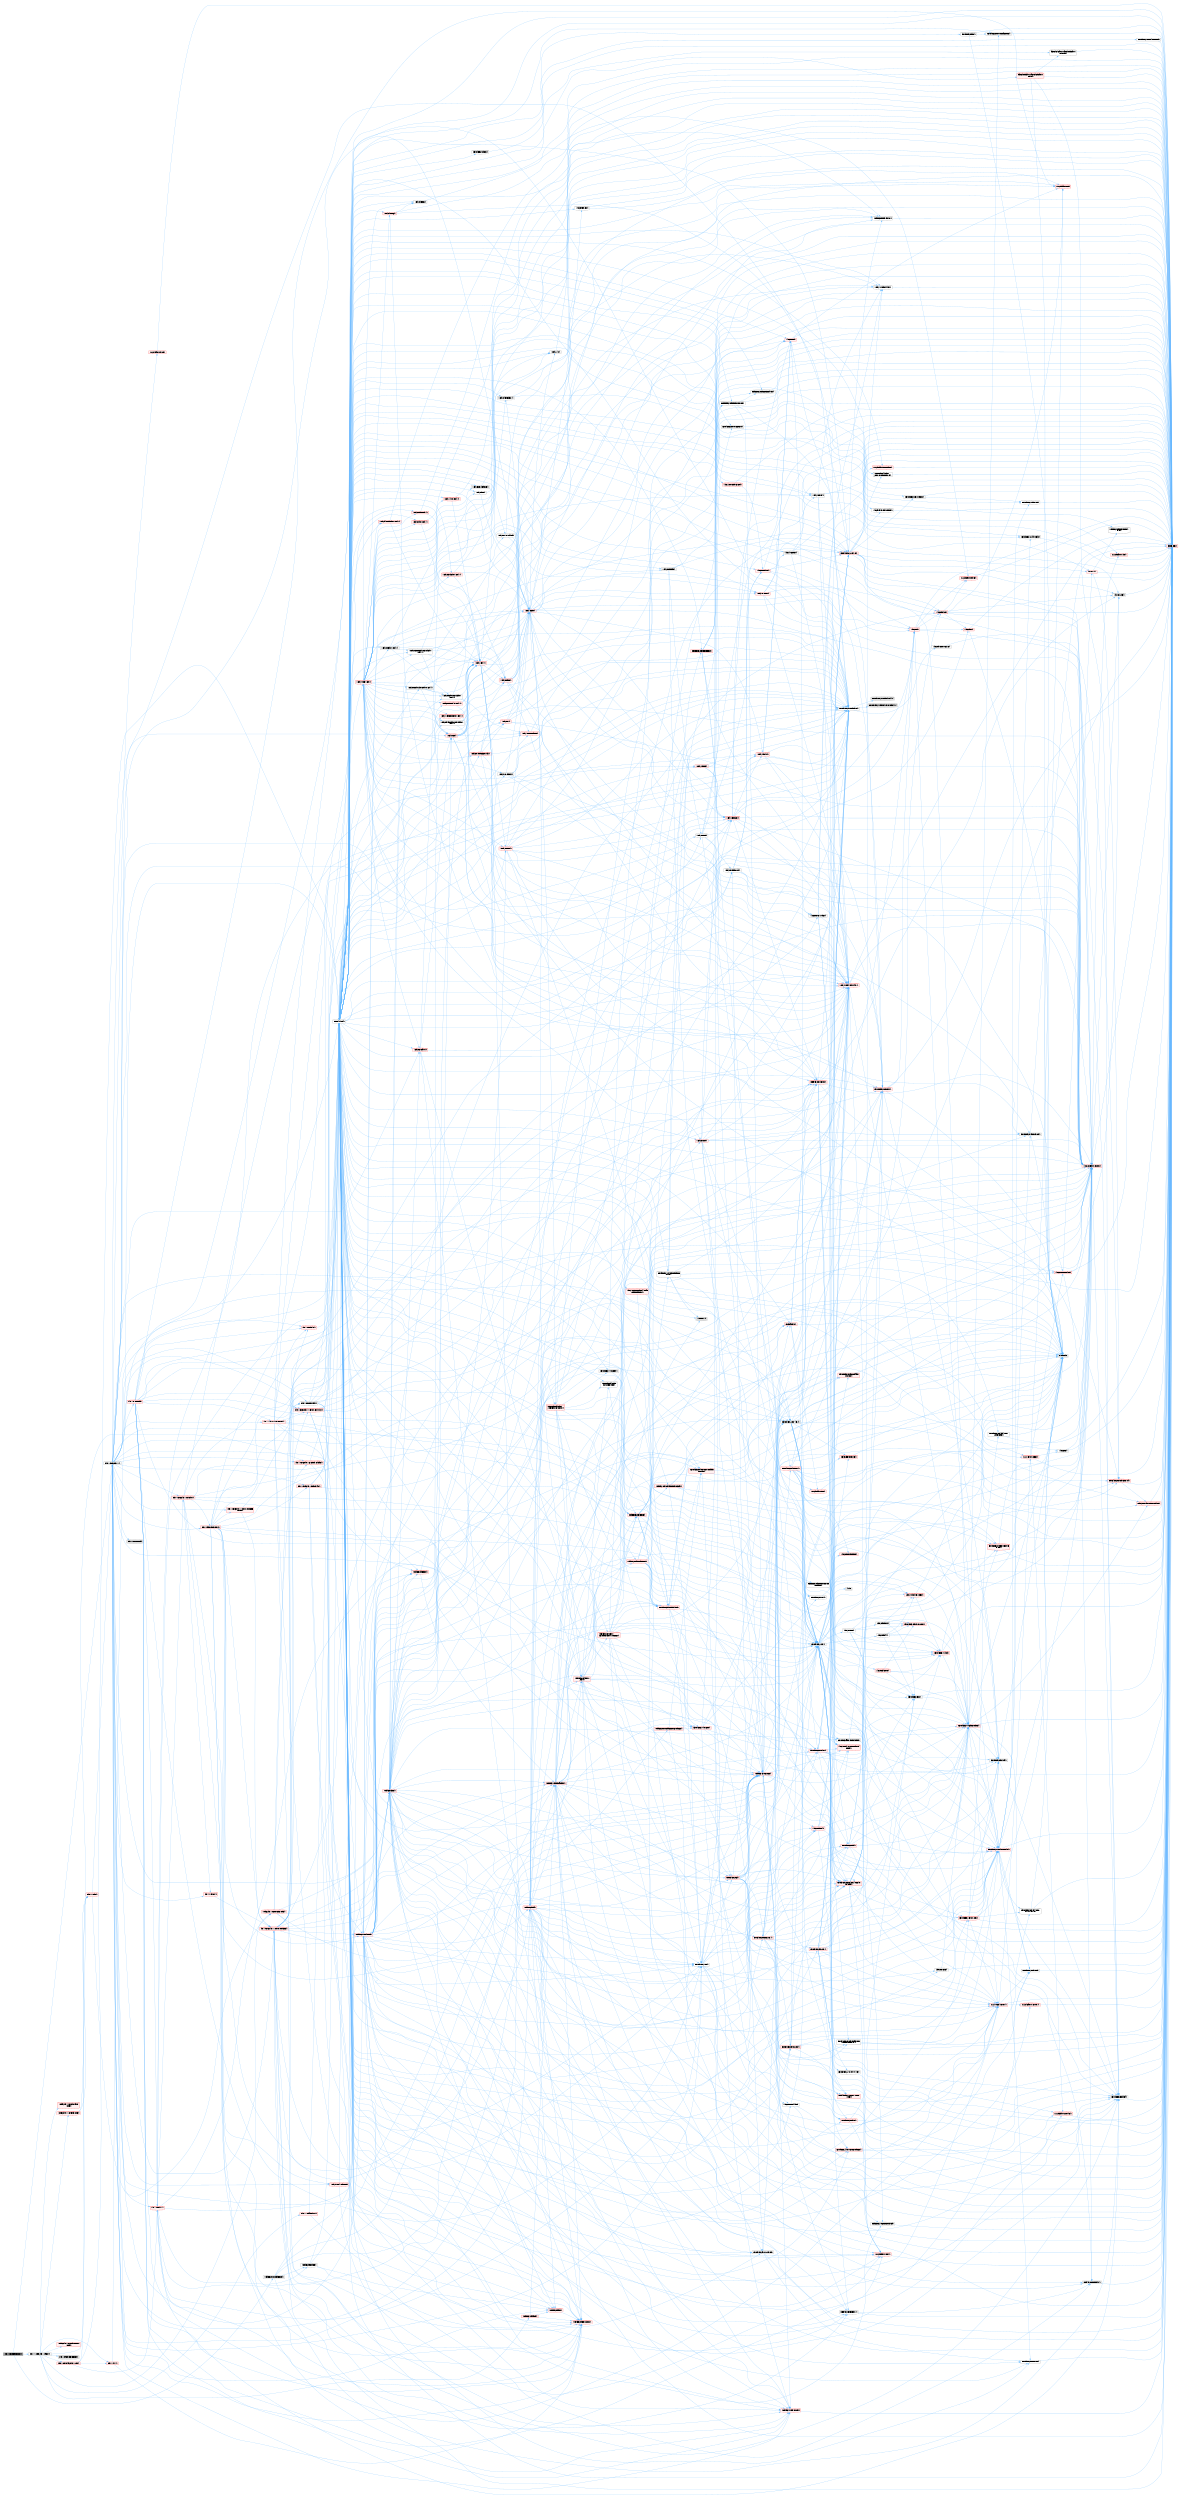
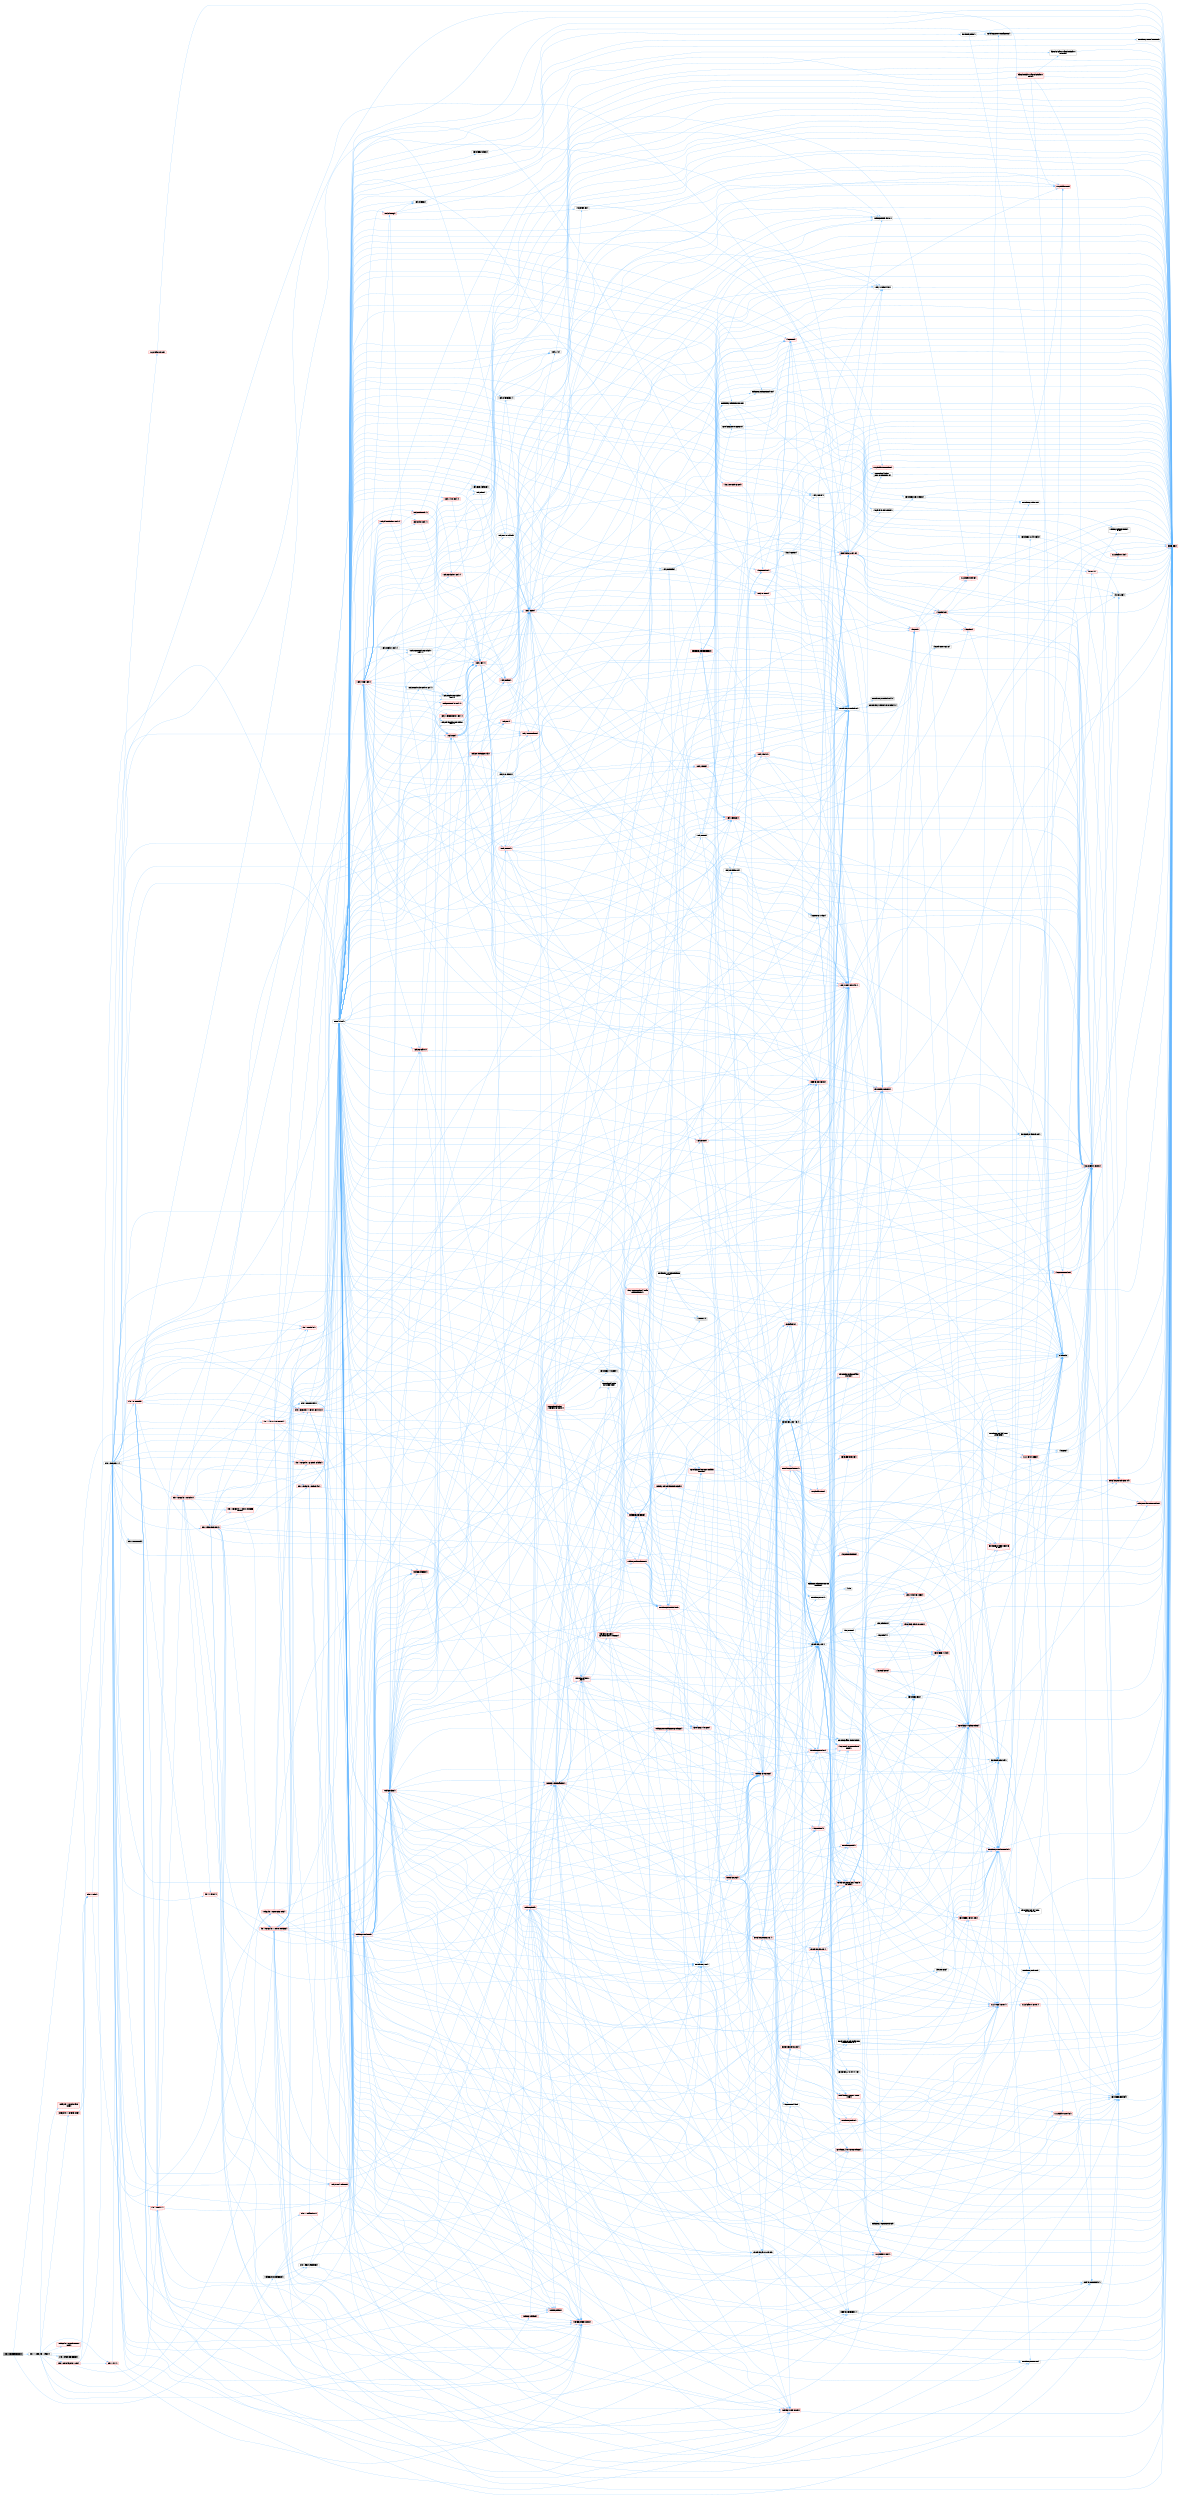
(309, 2265) -> (309, 2265)
